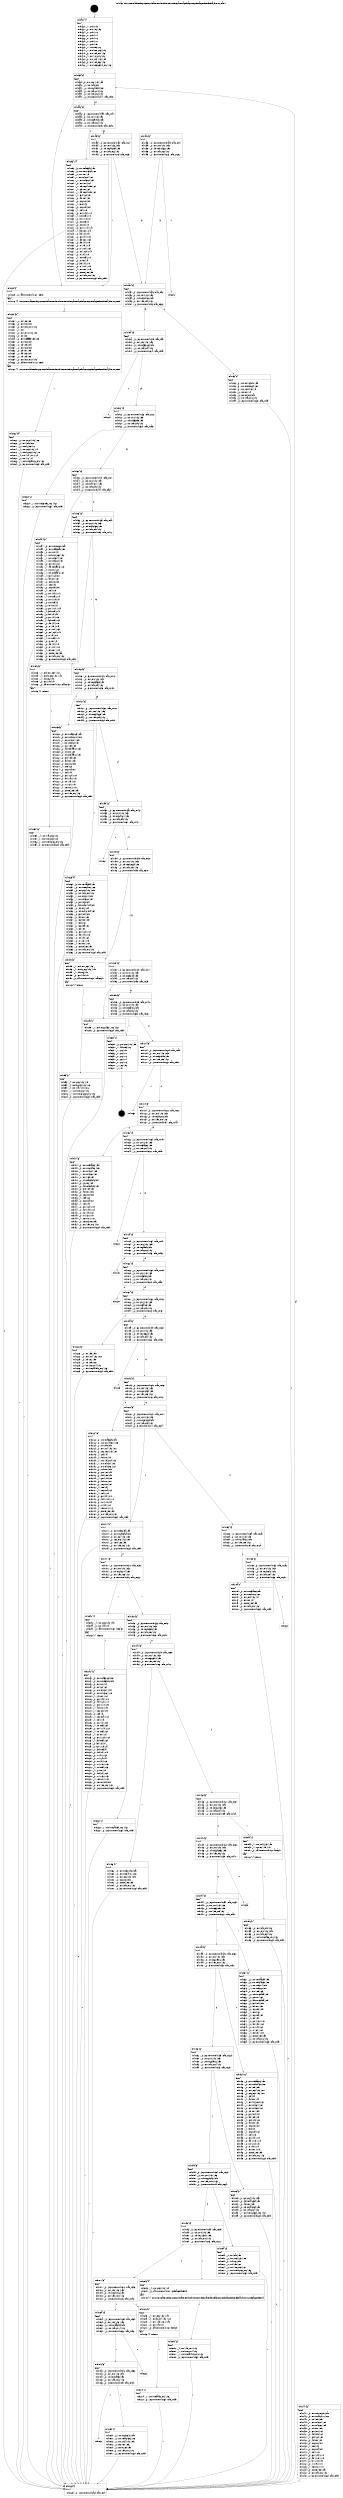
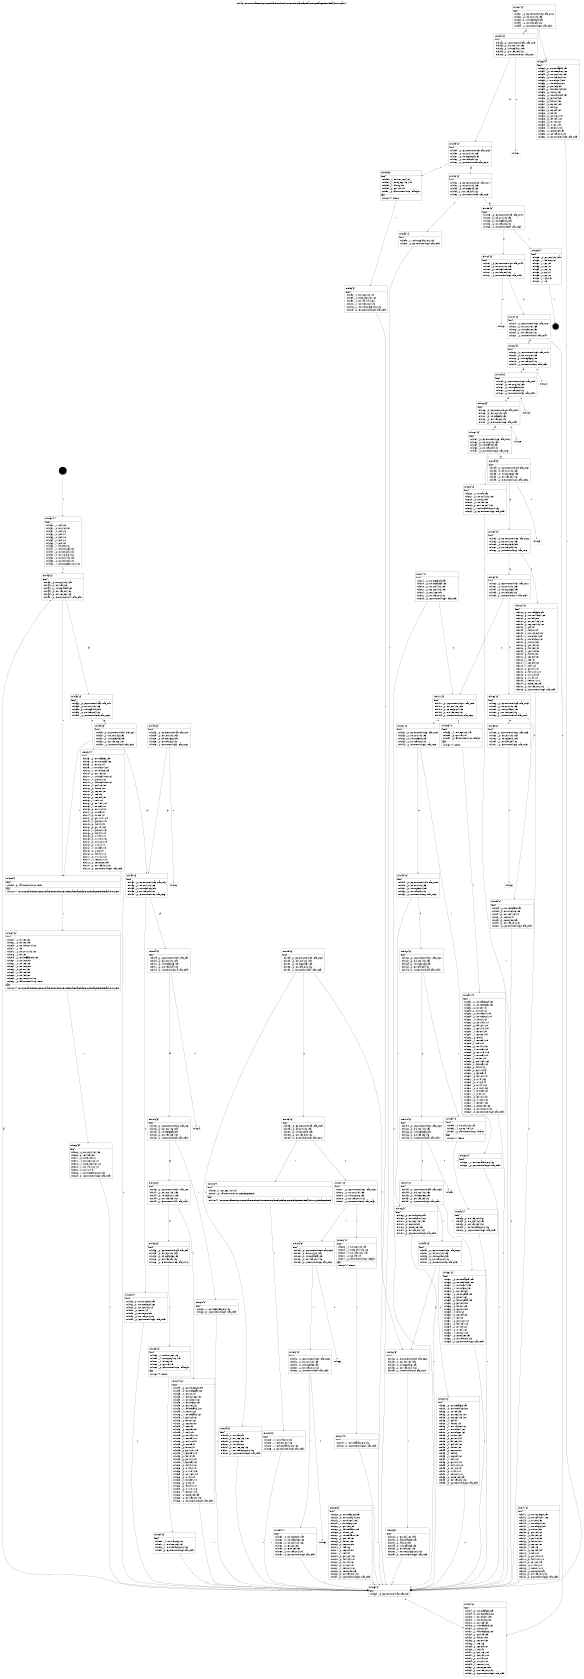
(95, 679) -> none
(141, 1475) -> (482, 646)
(70, 1858) -> (432, 1612)
(210, 2116) -> (381, 1154)
